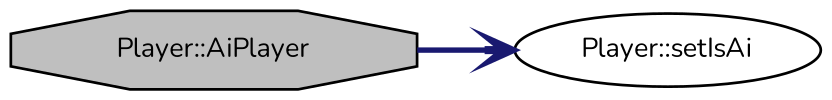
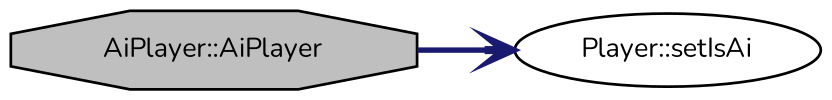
(214, 50) -> (214, 50)
